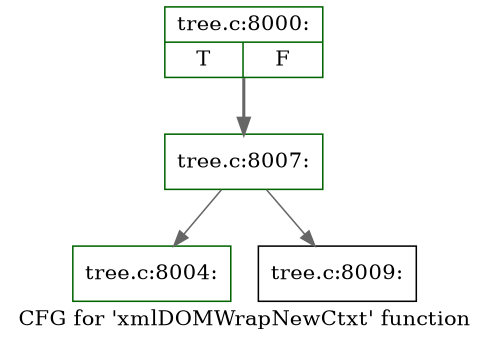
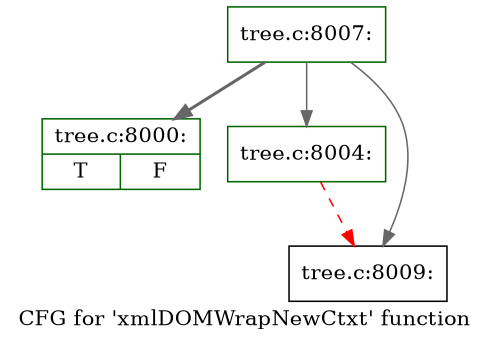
(244, 98) -> (227, 86)
none -> (334, 207)
